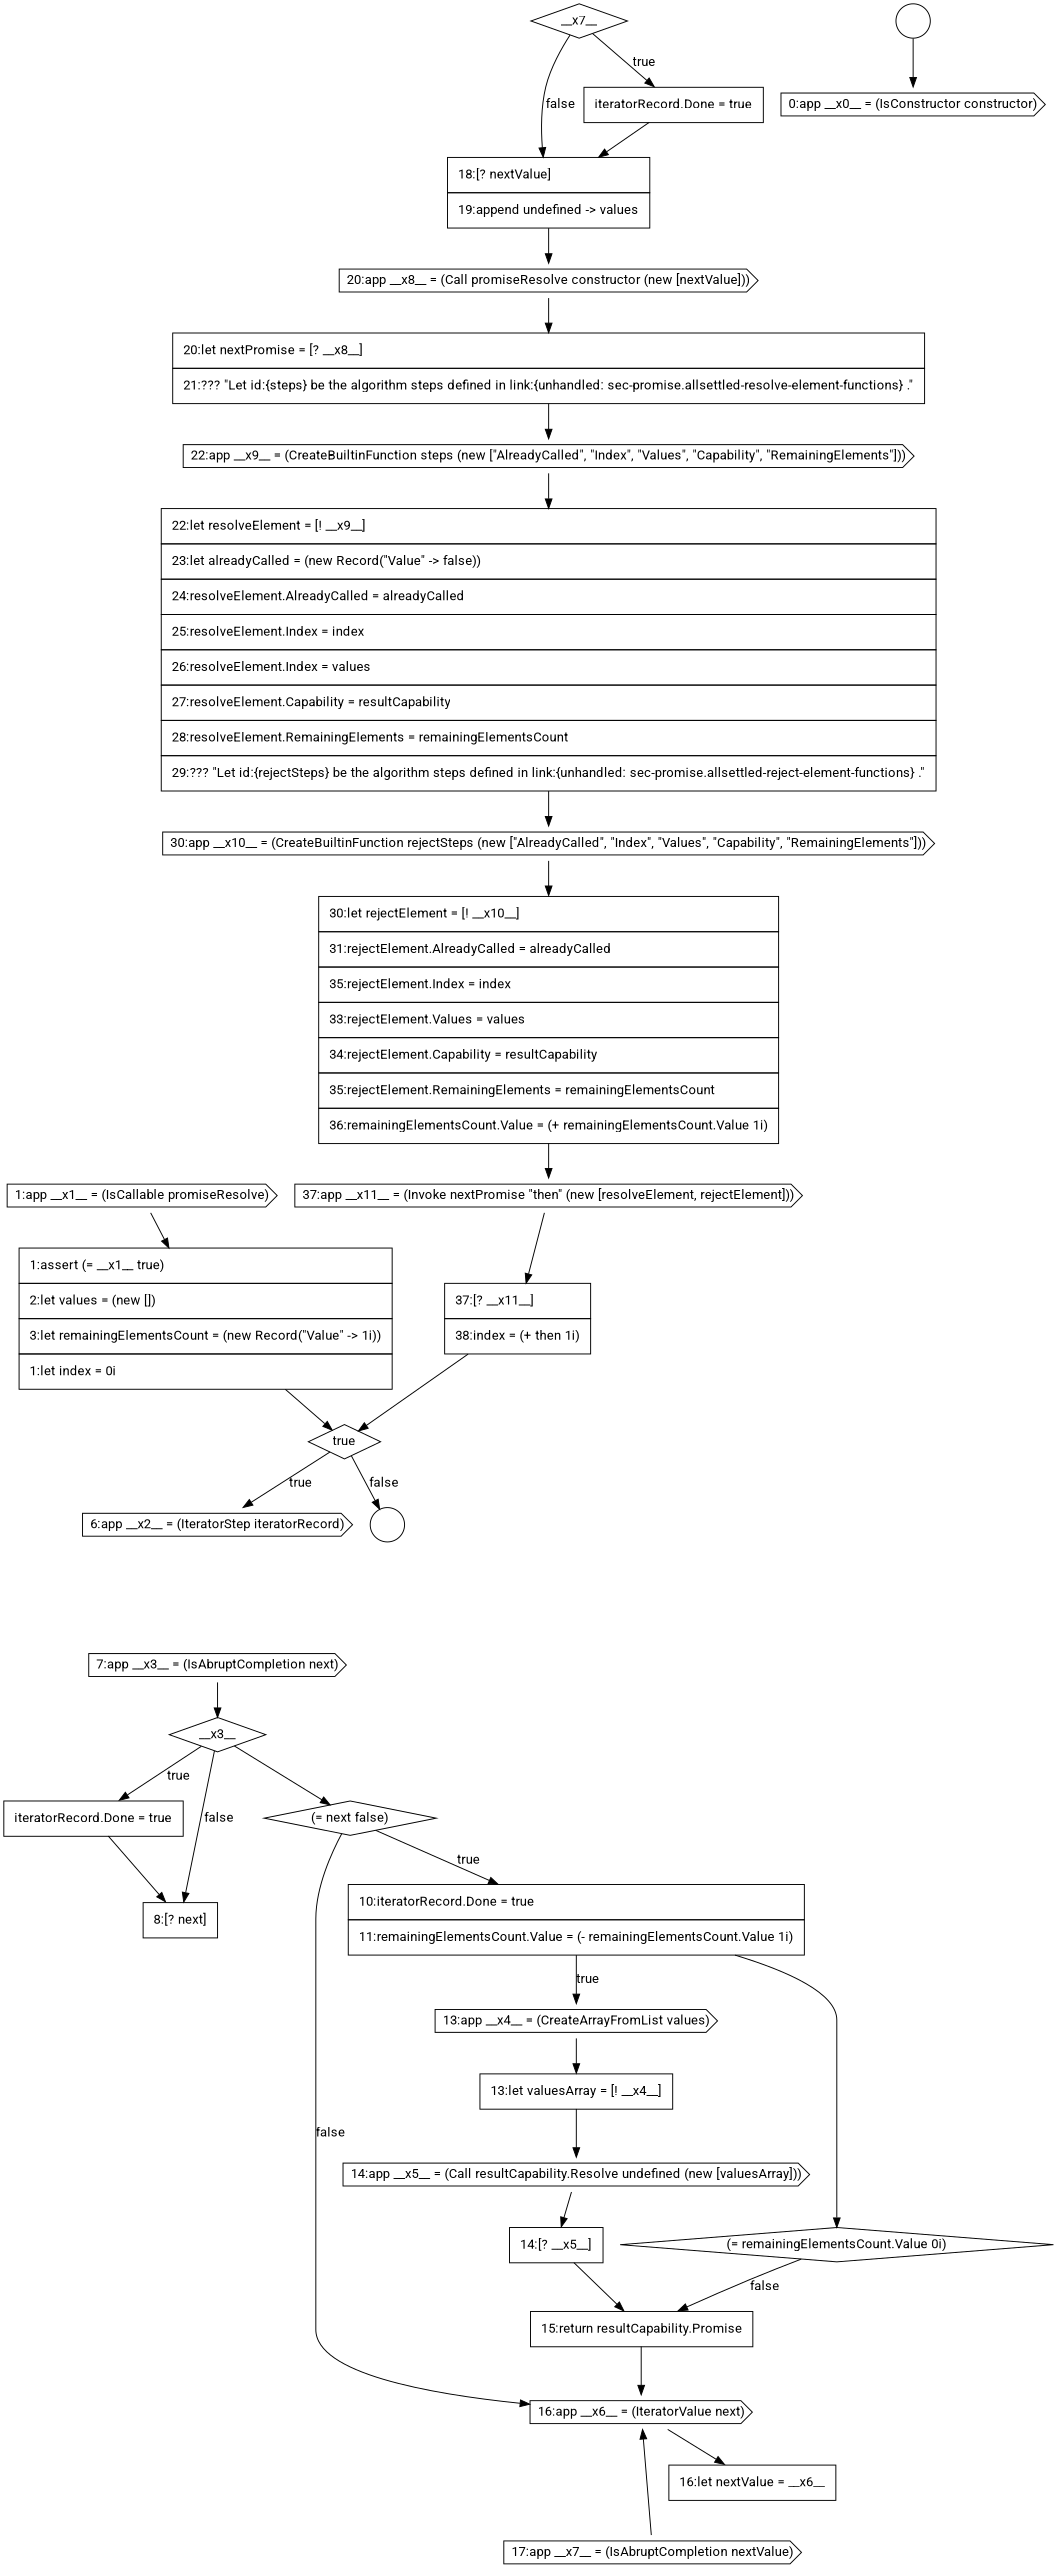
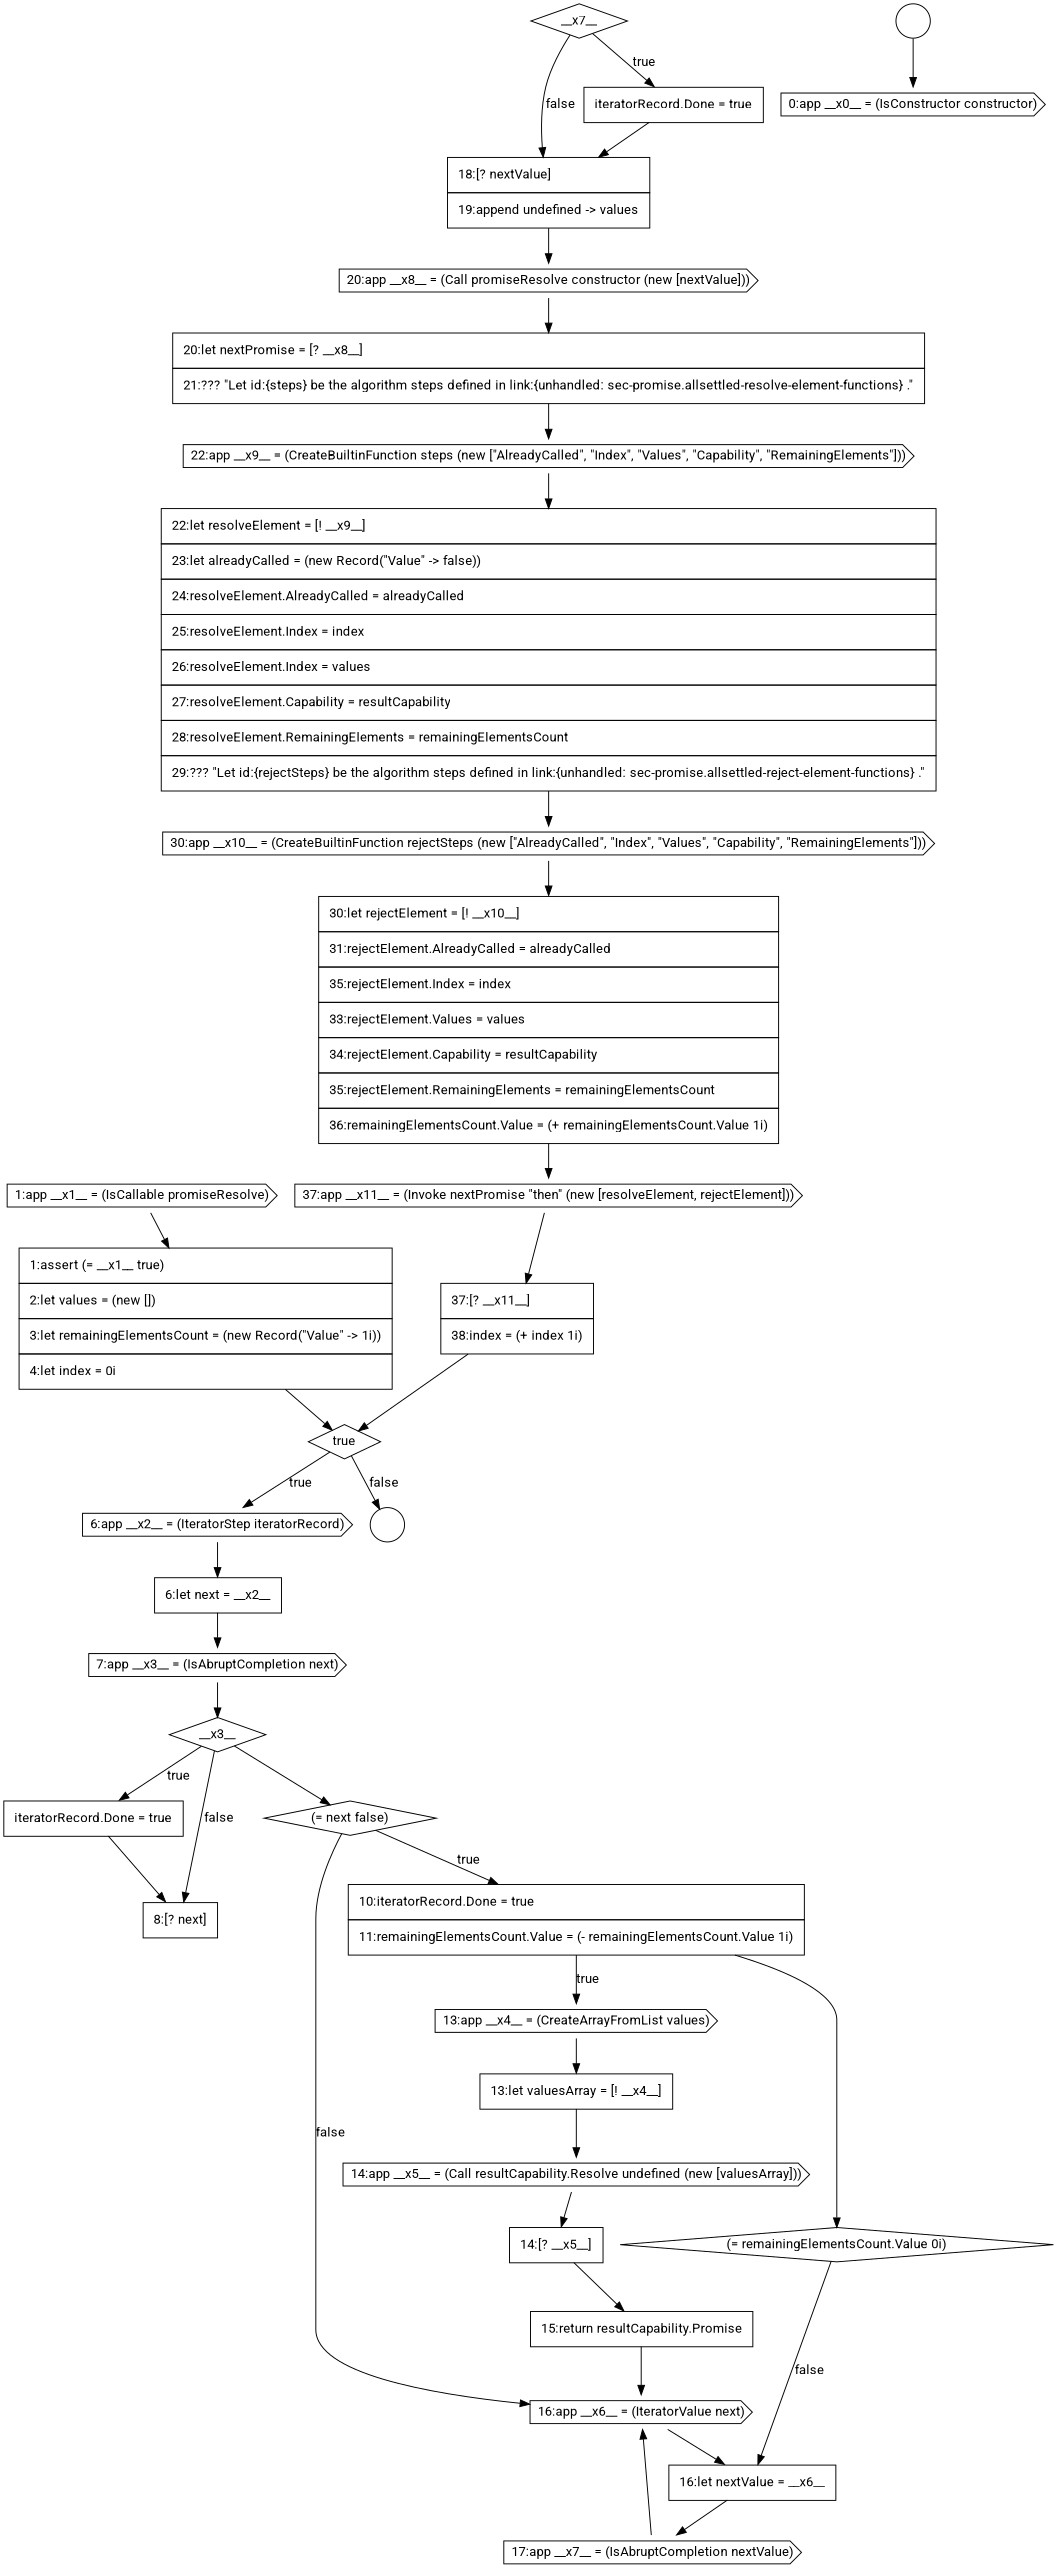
(518, 1336) -> (517, 1336)
(73, 1371) -> (73, 1371)
none -> (218, 1595)
(744, 2282) -> (796, 2359)
none -> (706, 2515)
